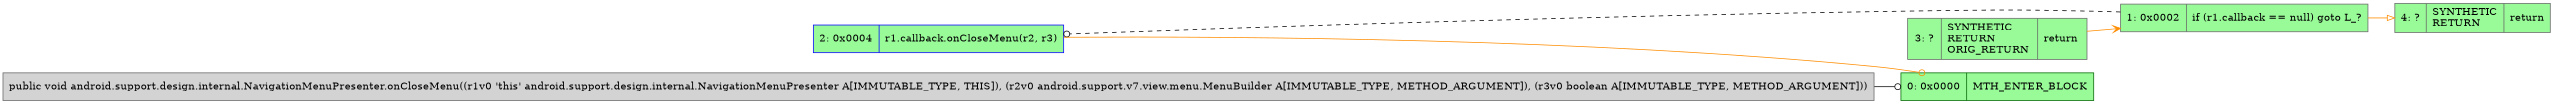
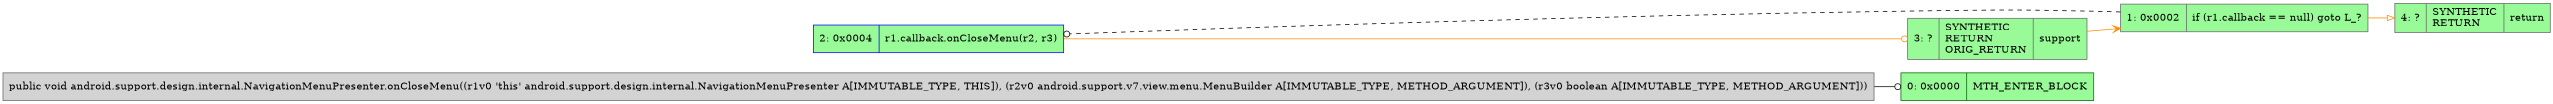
(2061, 38) -> (2060, 38)
(1492, 43) -> (1483, 39)
